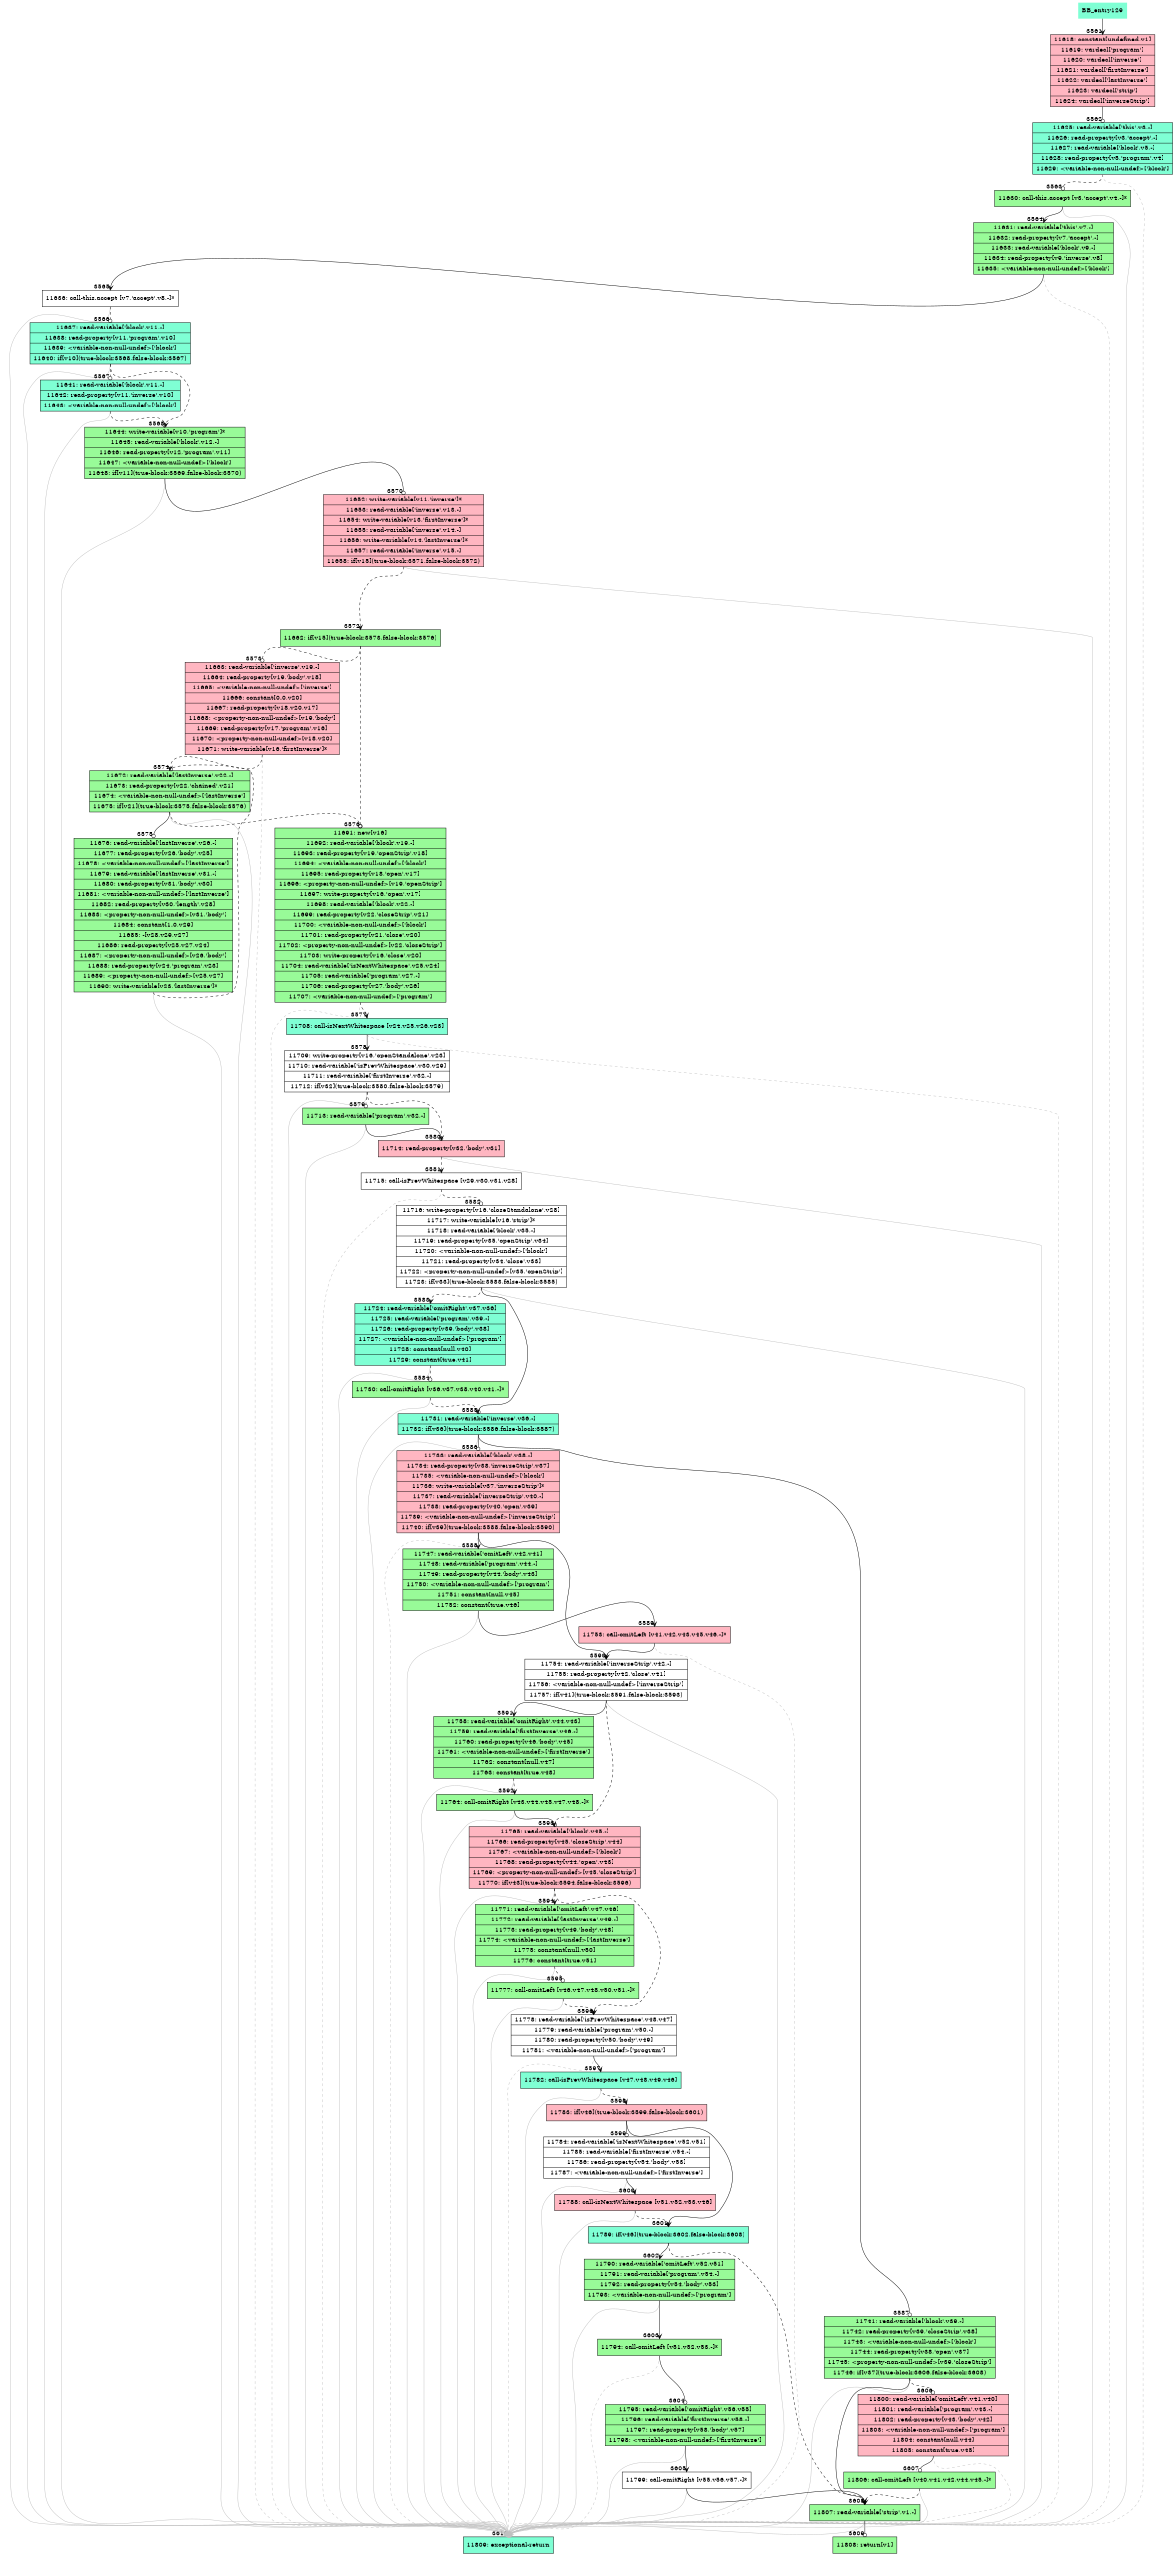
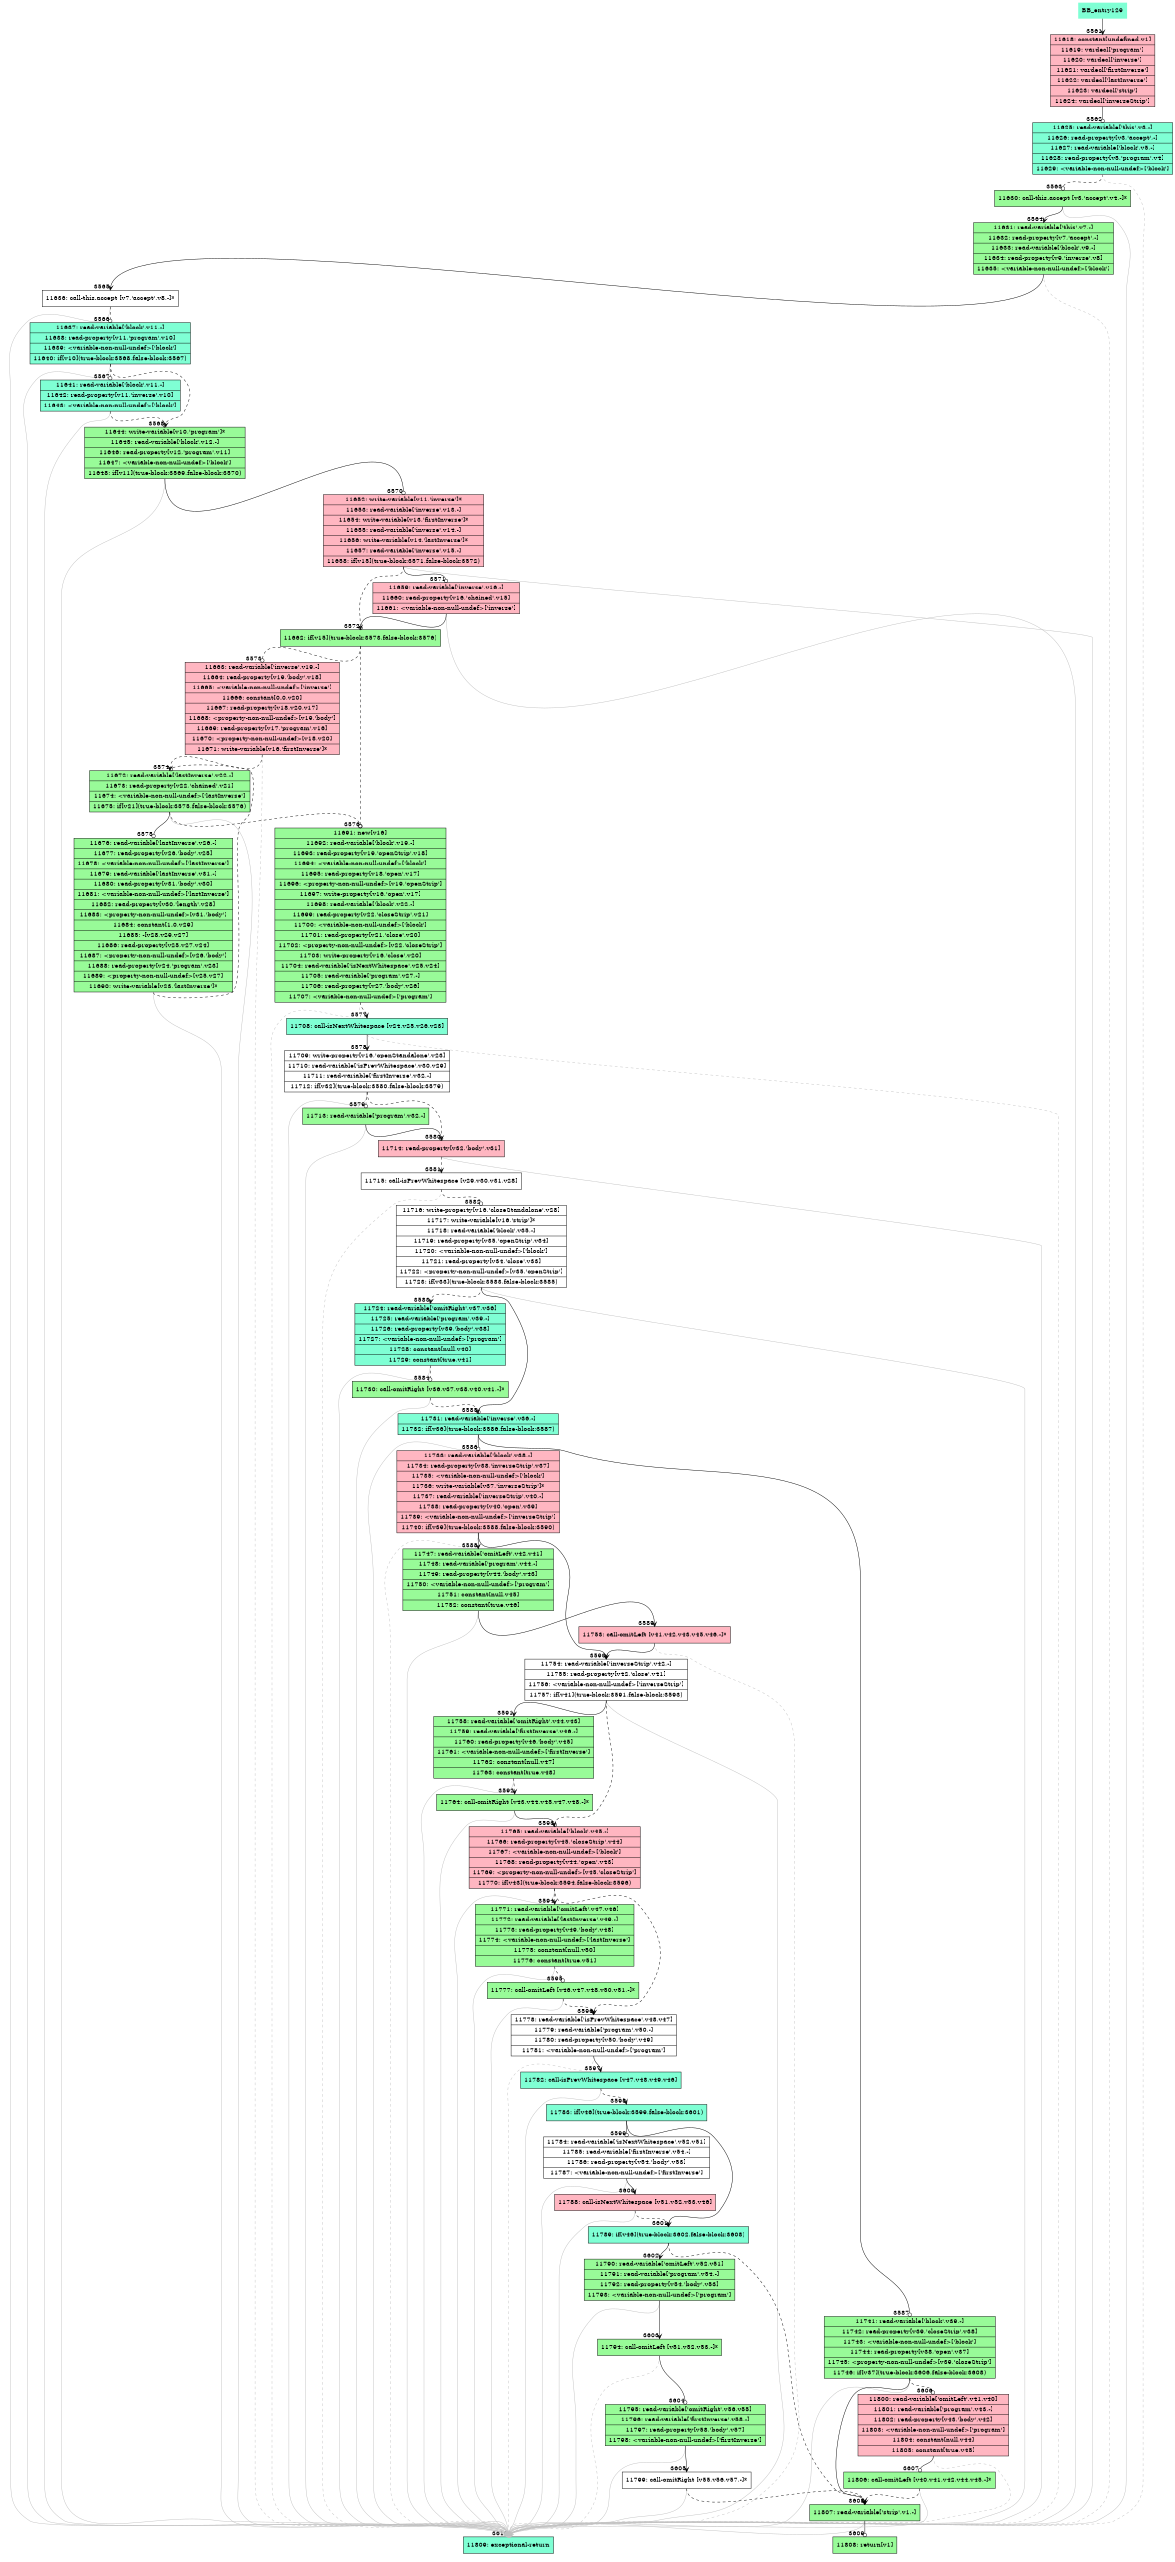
none -> (446, 598)
(627, 2113) -> (627, 2113)
(774, 2497) -> (774, 2497)
